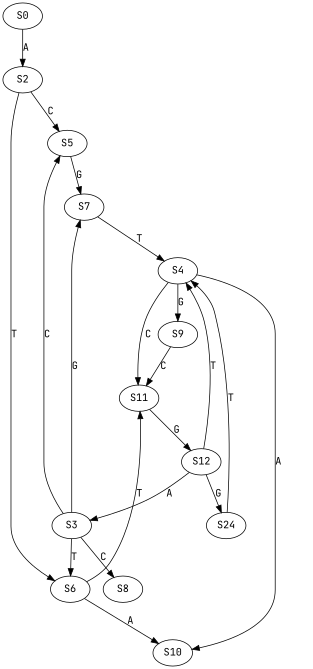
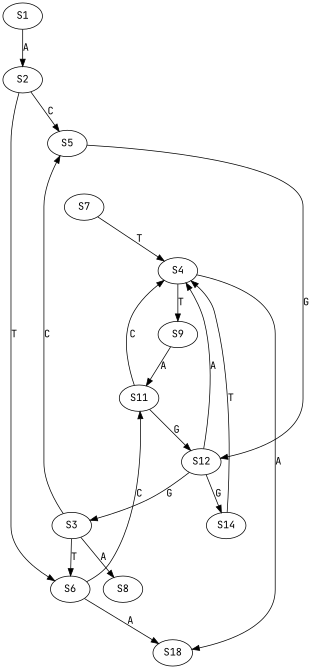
(23, 16) -> (23, 16)
(75, 172) -> (303, 237)
(181, 303) -> (181, 303)
(143, 327) -> (127, 330)
(164, 366) -> (164, 366)
(213, 366) -> (213, 366)
(72, 370) -> none
(139, 494) -> (139, 494)
(169, 494) -> (169, 494)
(226, 526) -> (226, 526)
(104, 557) -> (104, 557)
(173, 653) -> (173, 653)
